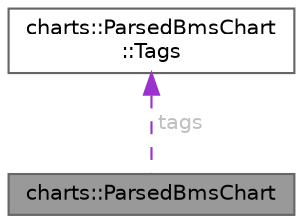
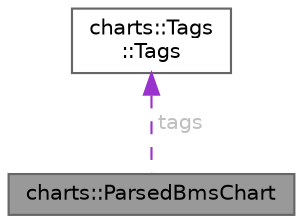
(151, 41) -> (151, 41)
